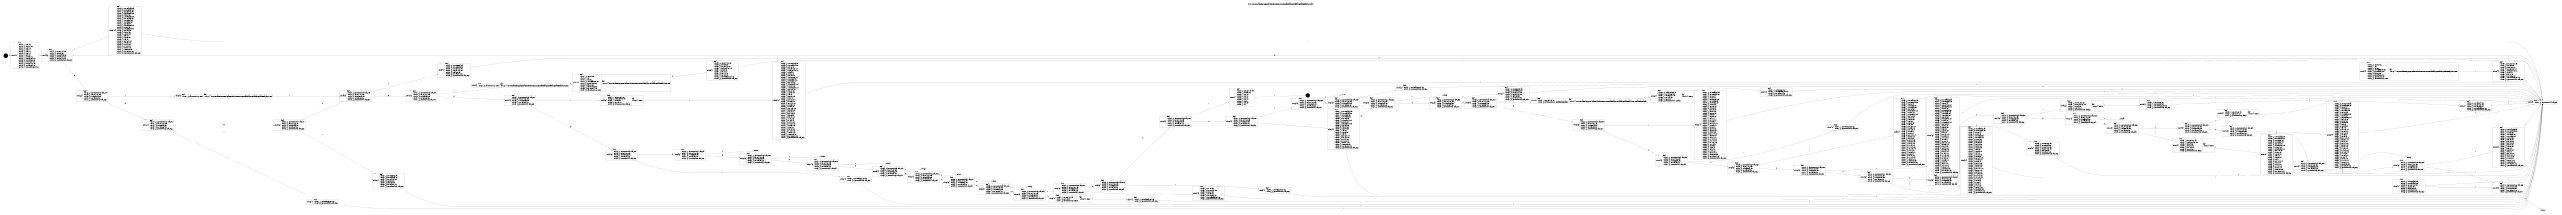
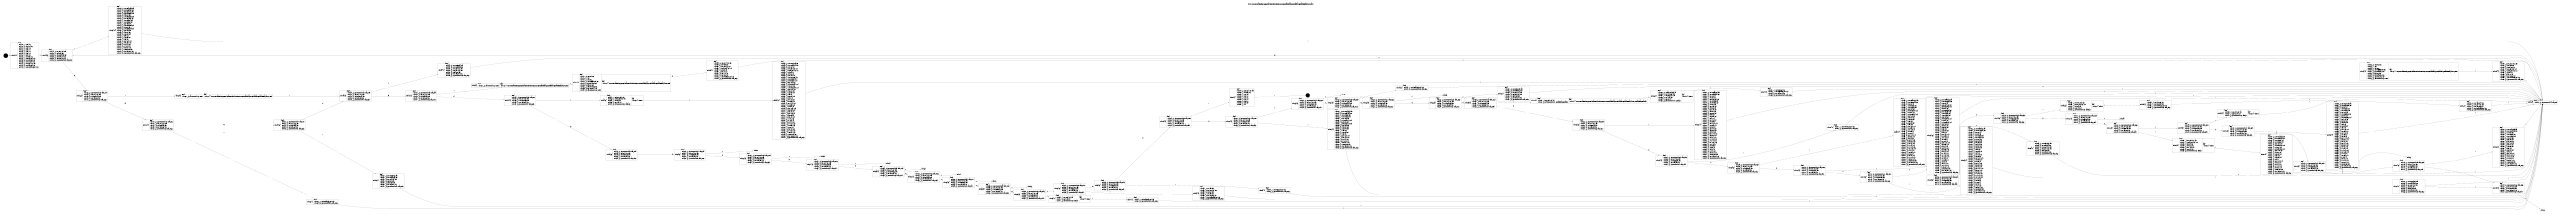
(1365, 113) -> (1361, 103)
(855, 179) -> none
(1909, 179) -> (1910, 175)
